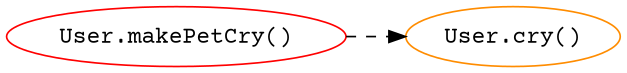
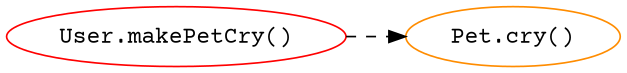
(513, 37) -> (513, 37)
